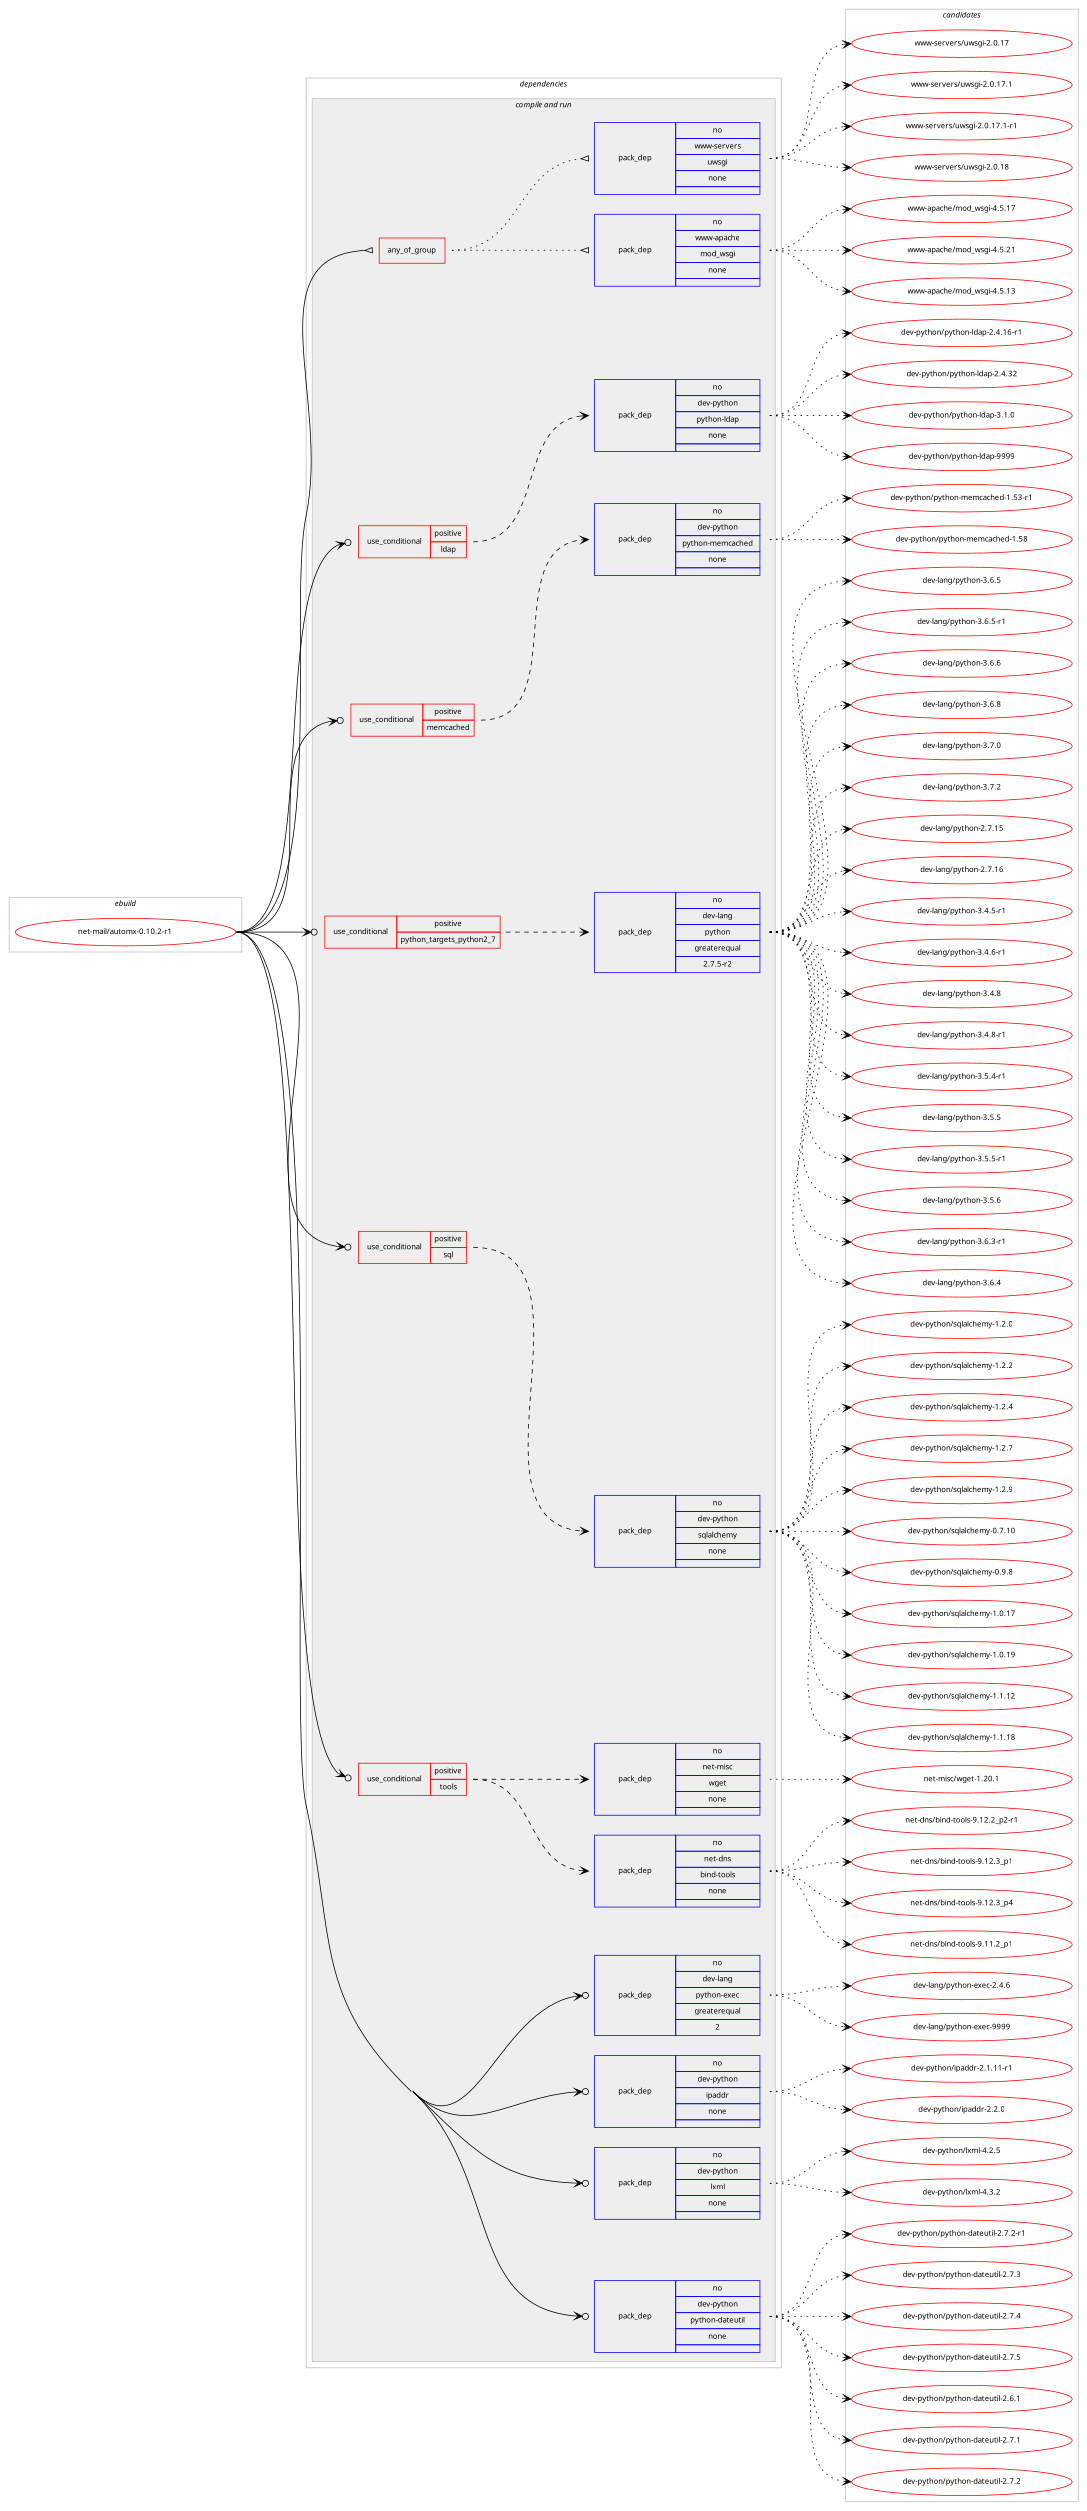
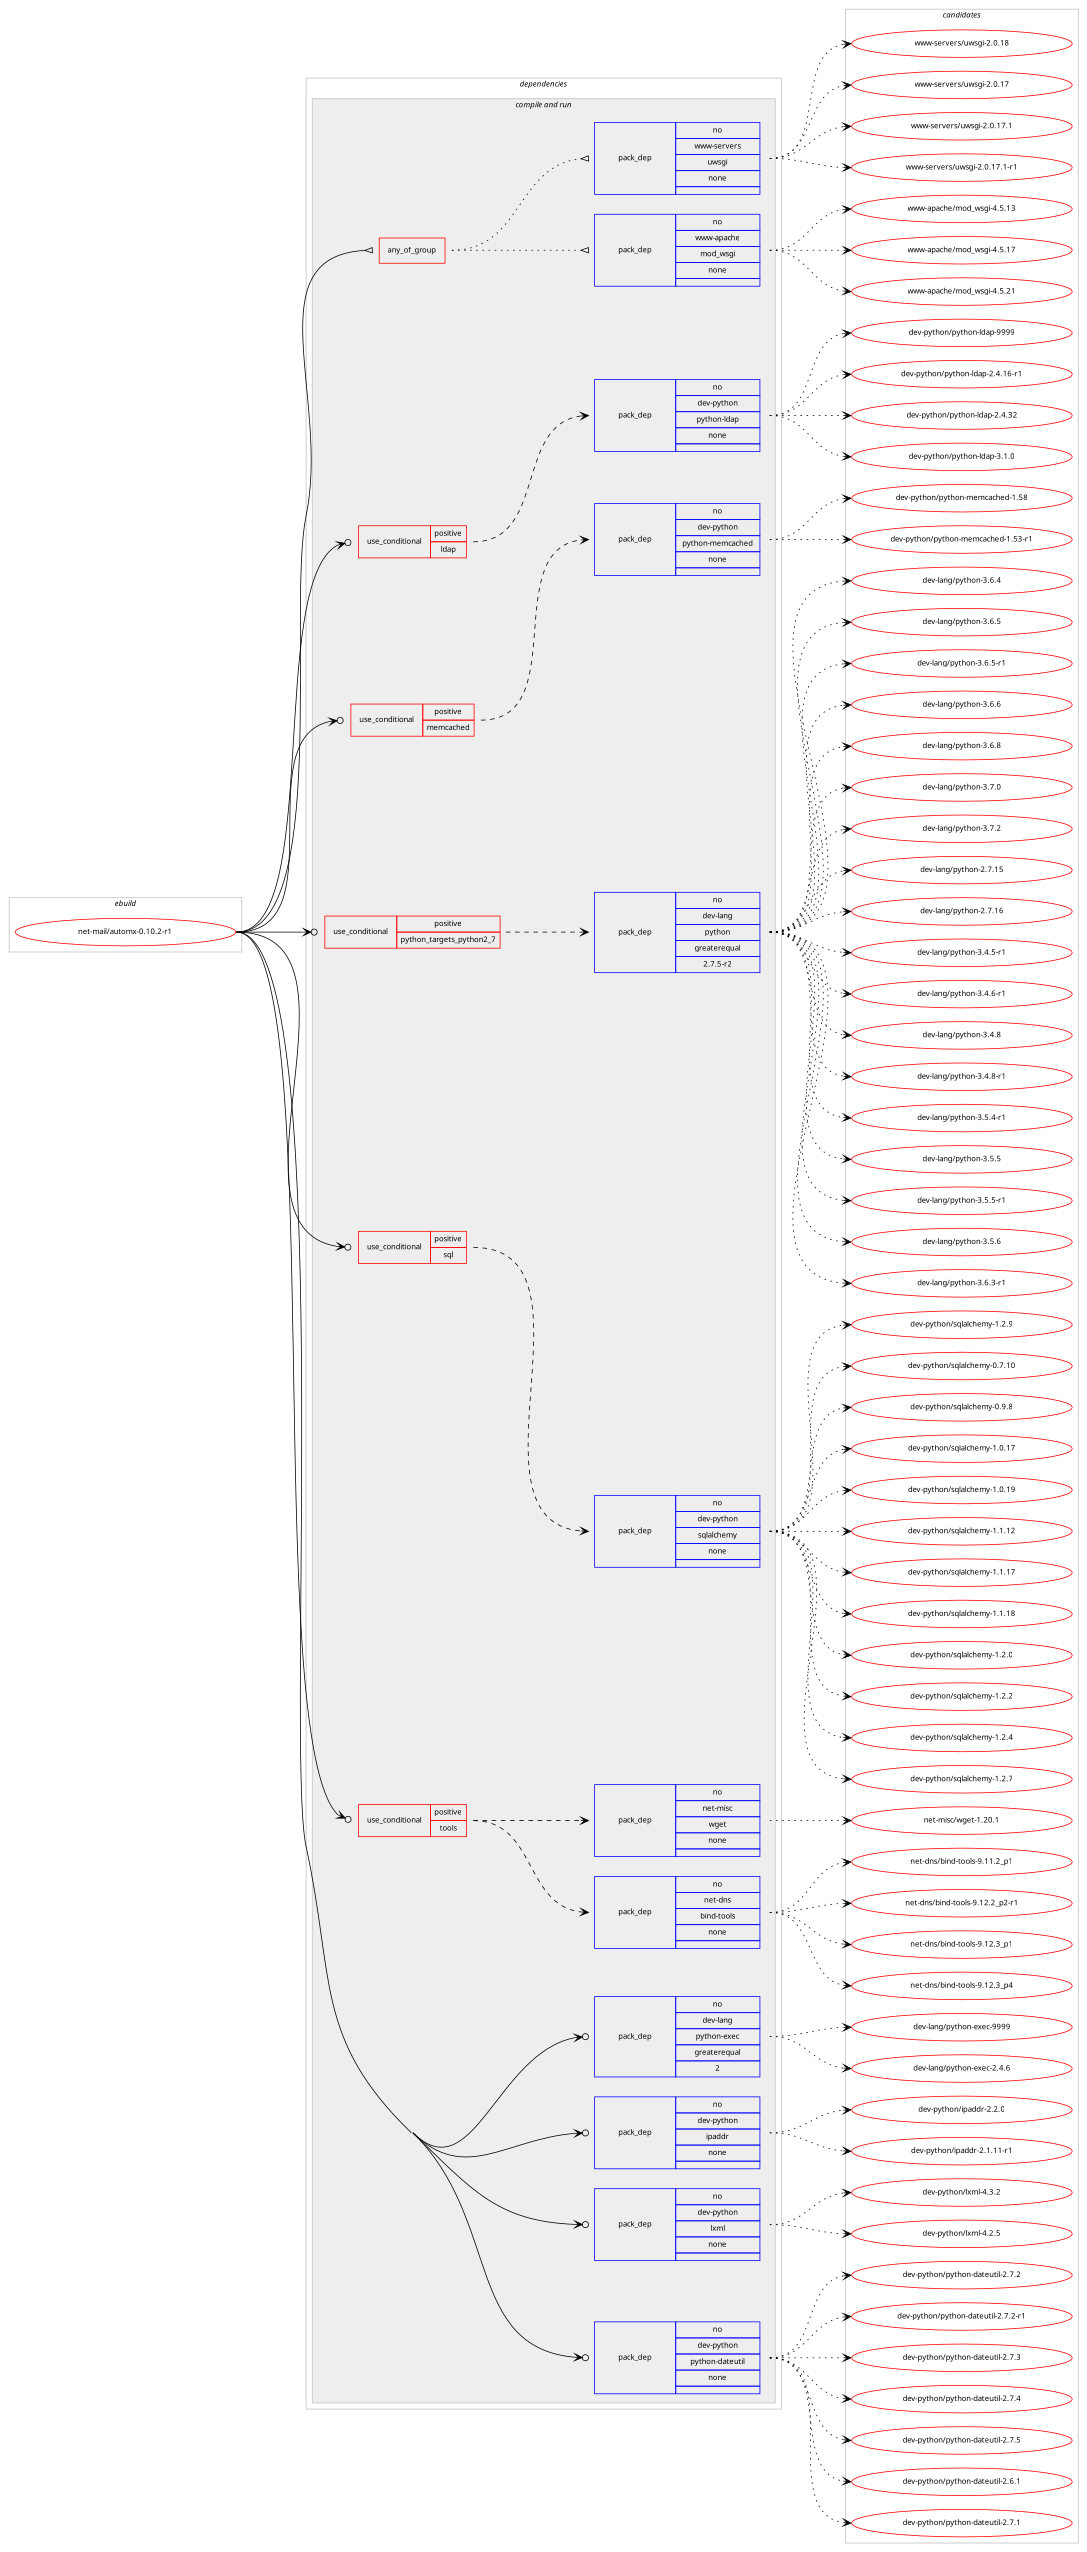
none -> (962, 1573)
